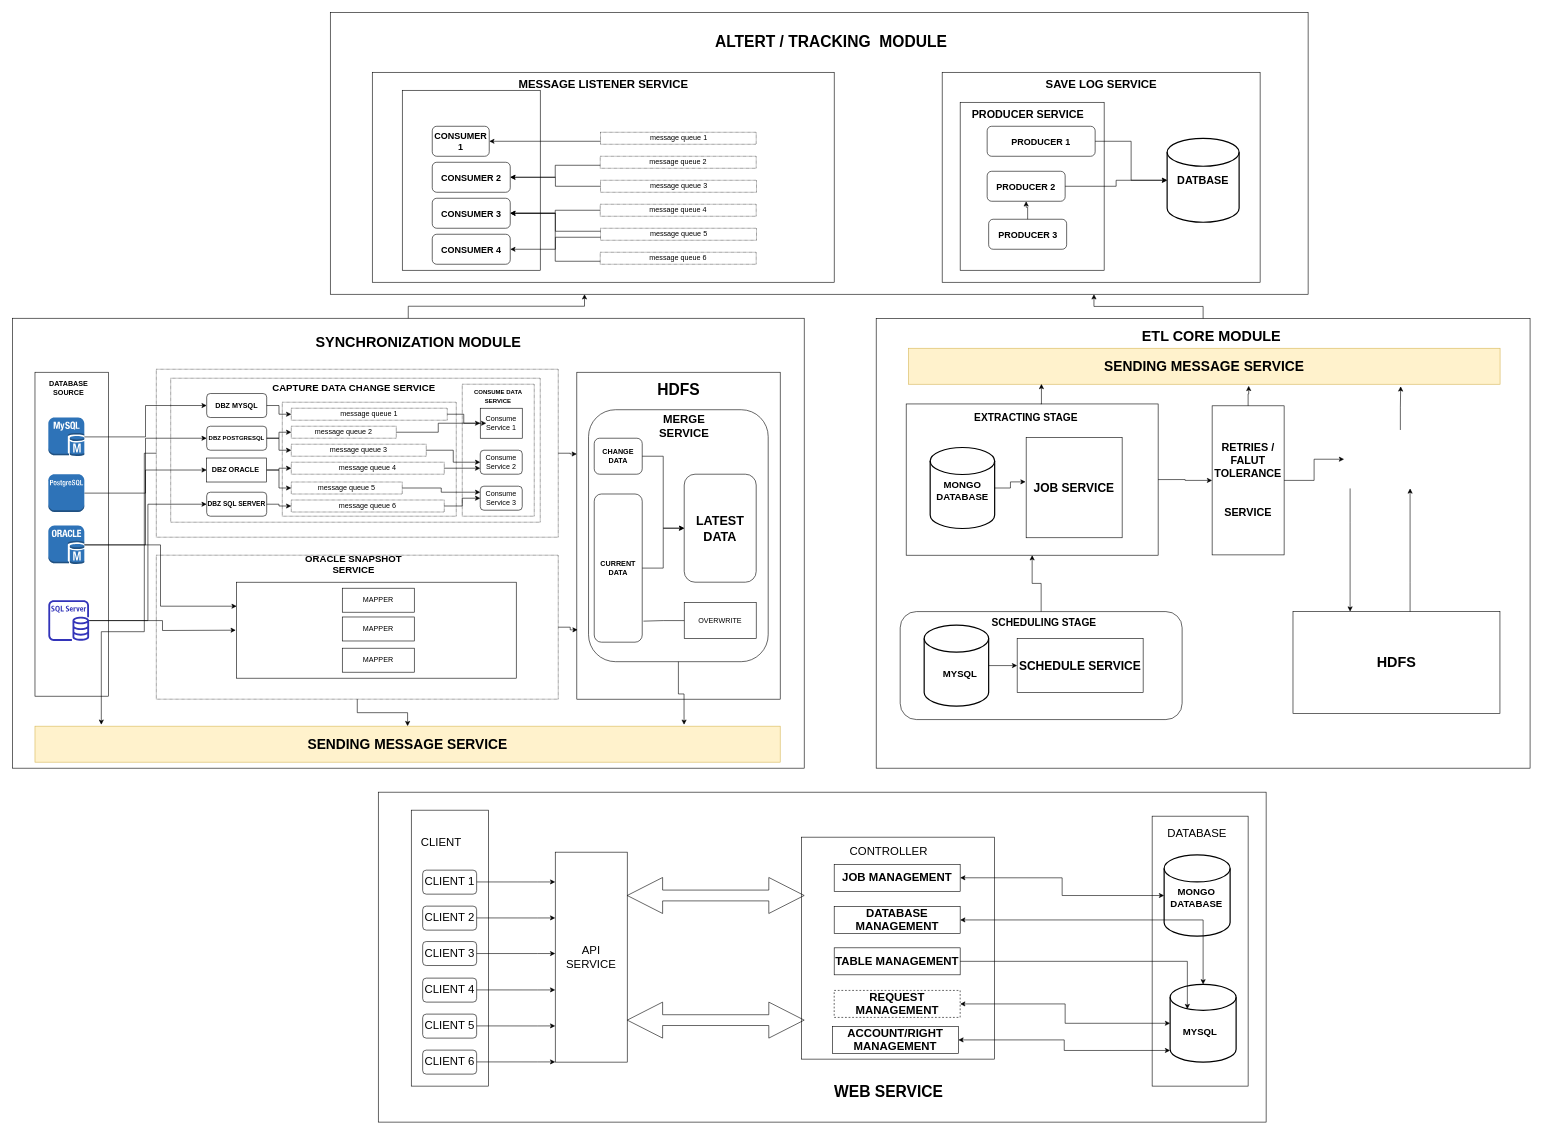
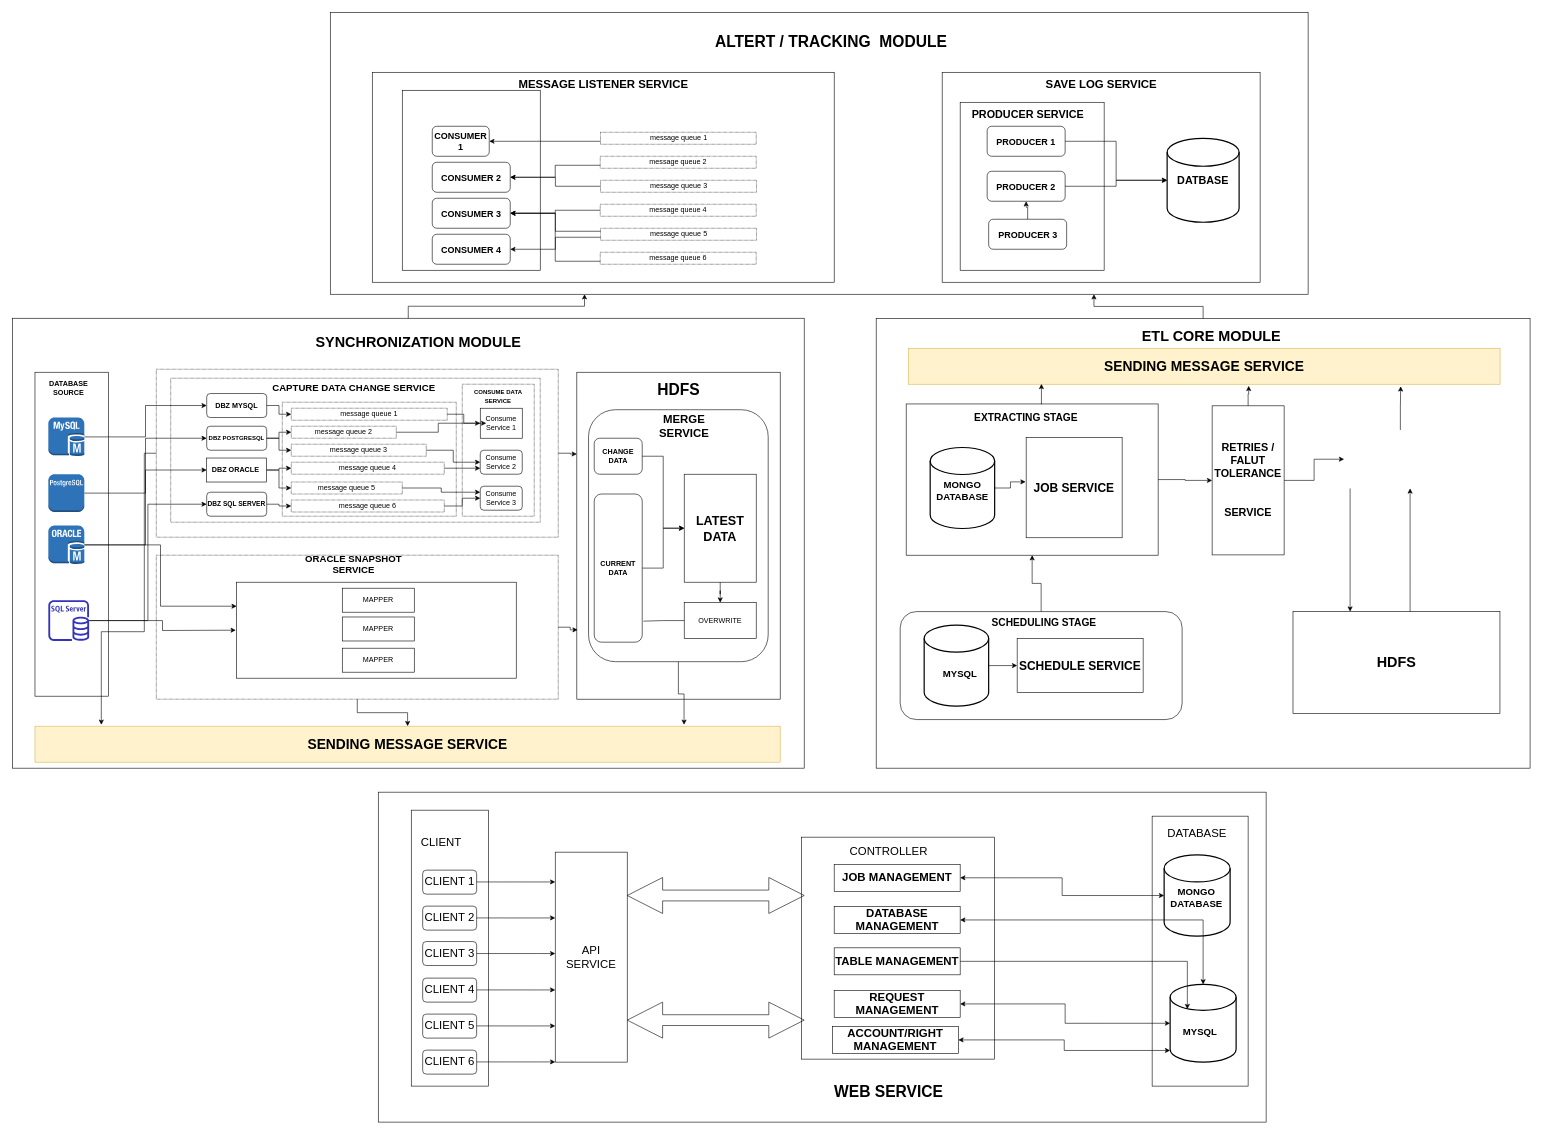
(1041, 141) -> (1026, 141)
(720, 528) -> (720, 528)
none -> (720, 591)
(897, 1004) -> (897, 1004)
